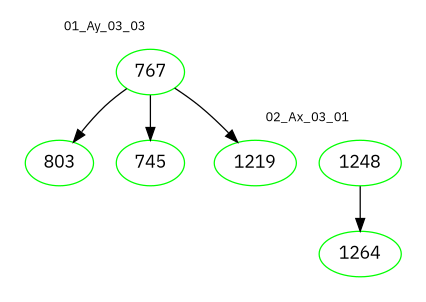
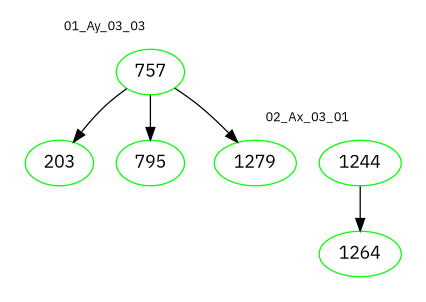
(150, 72) -> (150, 72)
(59, 163) -> (59, 163)
(150, 163) -> (150, 163)
(255, 163) -> (255, 163)
(360, 163) -> (360, 163)
